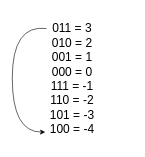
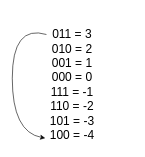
(72, 78) -> (72, 84)
